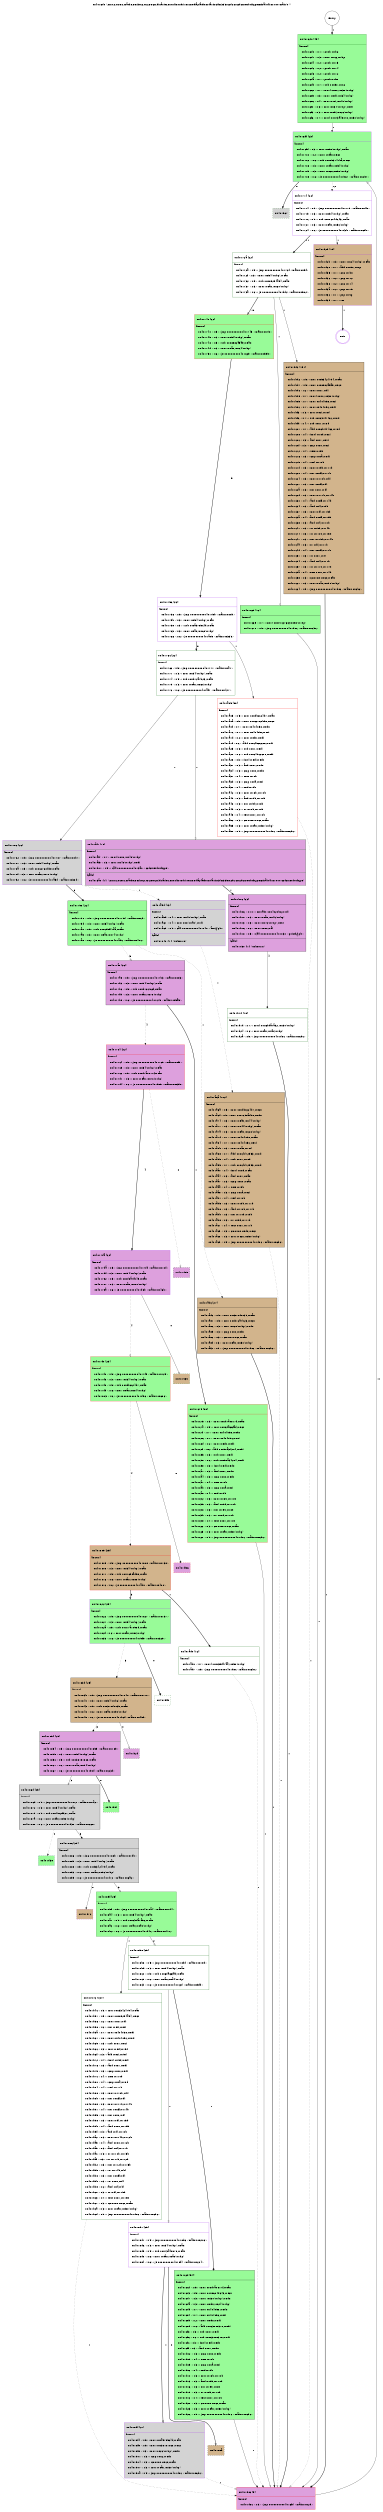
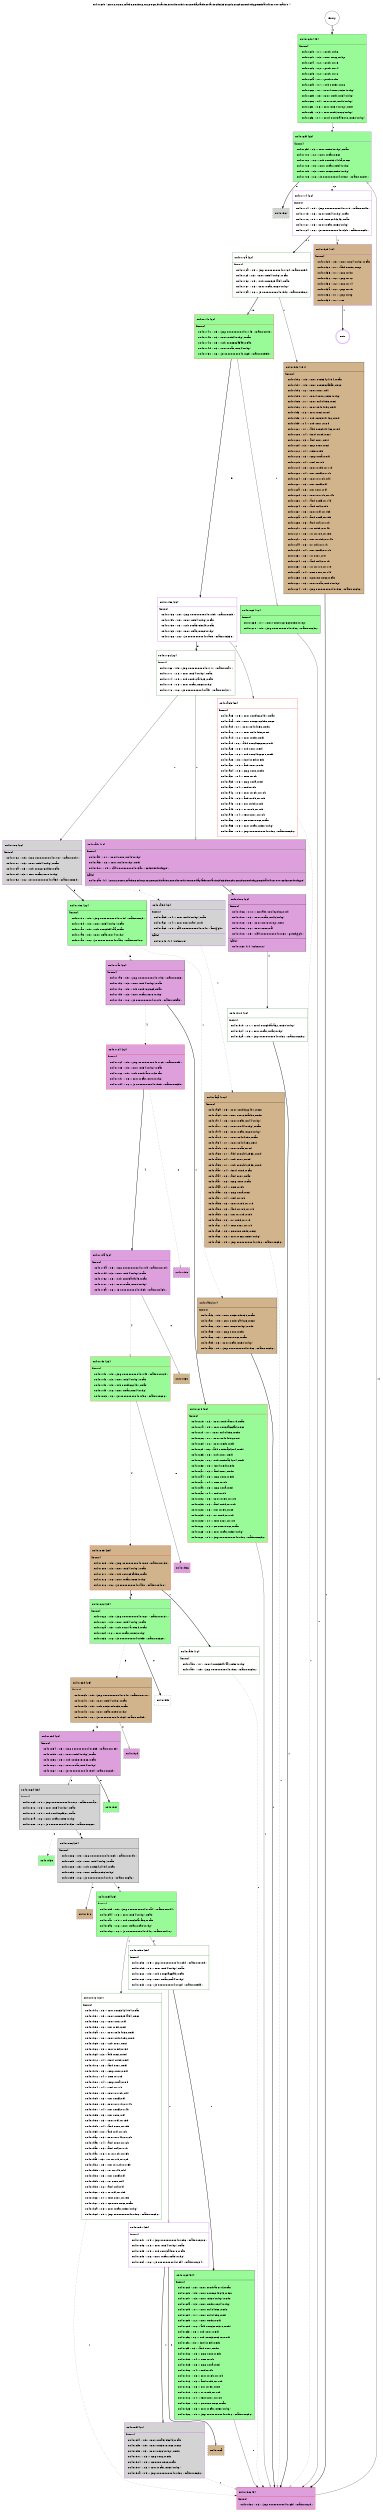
(279, 450) -> (256, 482)
